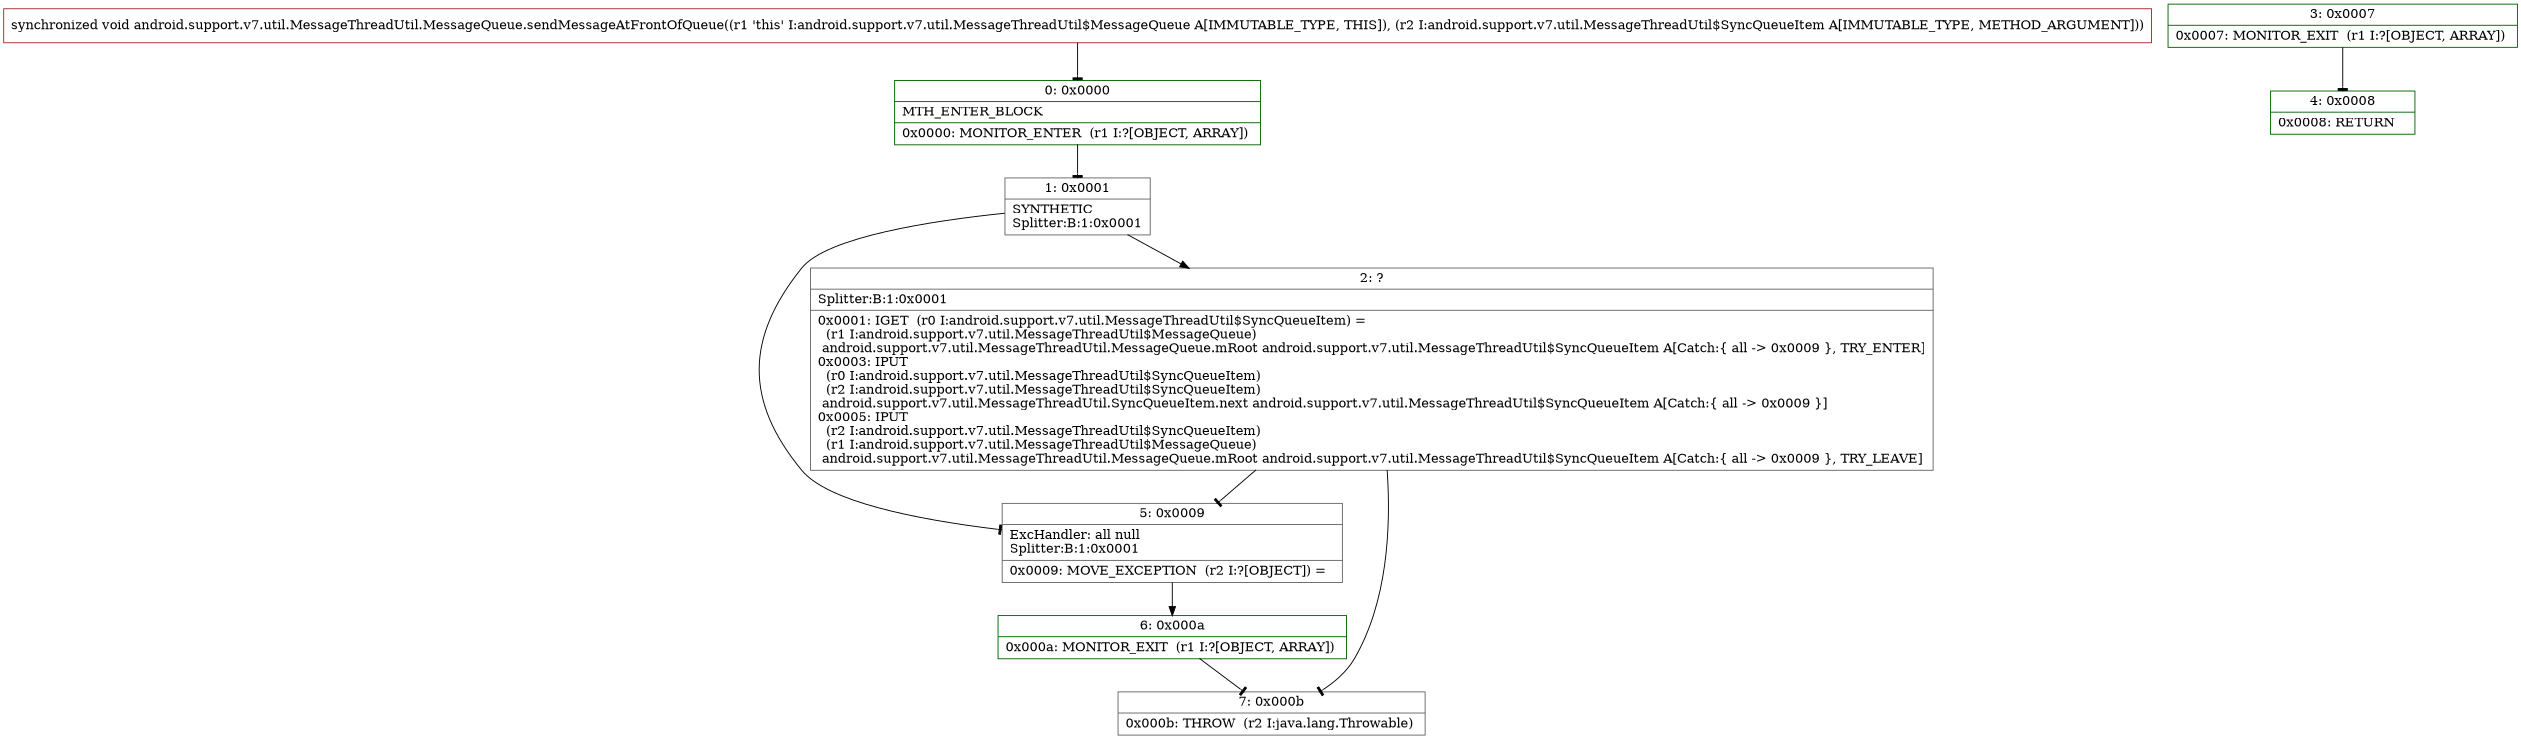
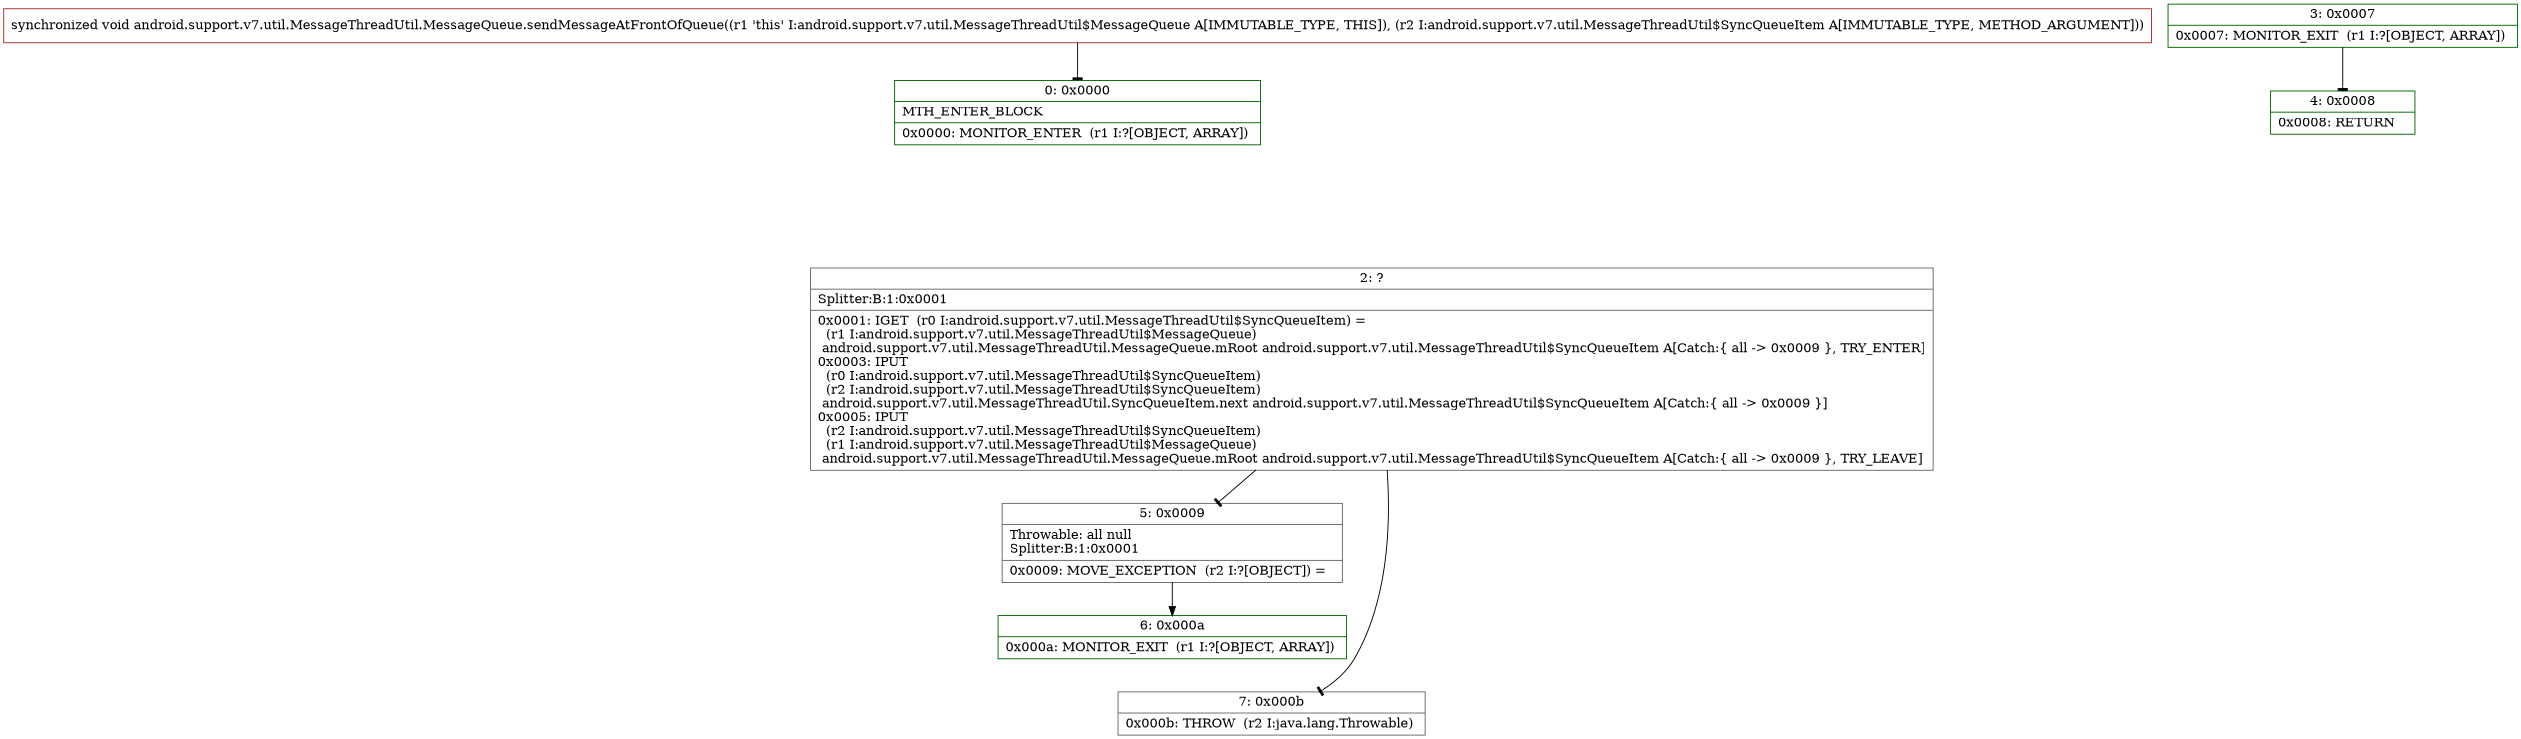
(1078, 206) -> none
(1075, 535) -> (1071, 535)
(1220, 674) -> none
